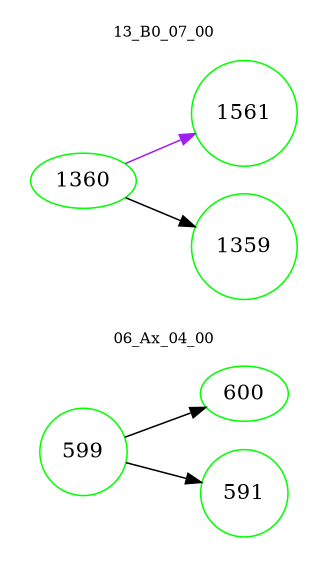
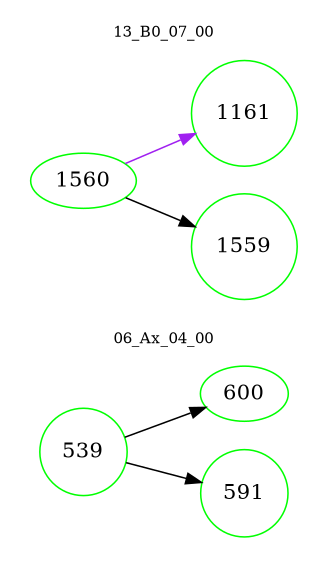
(244, 113) -> (244, 113)
(83, 181) -> (83, 181)
(244, 247) -> (244, 247)
(83, 452) -> (83, 452)
